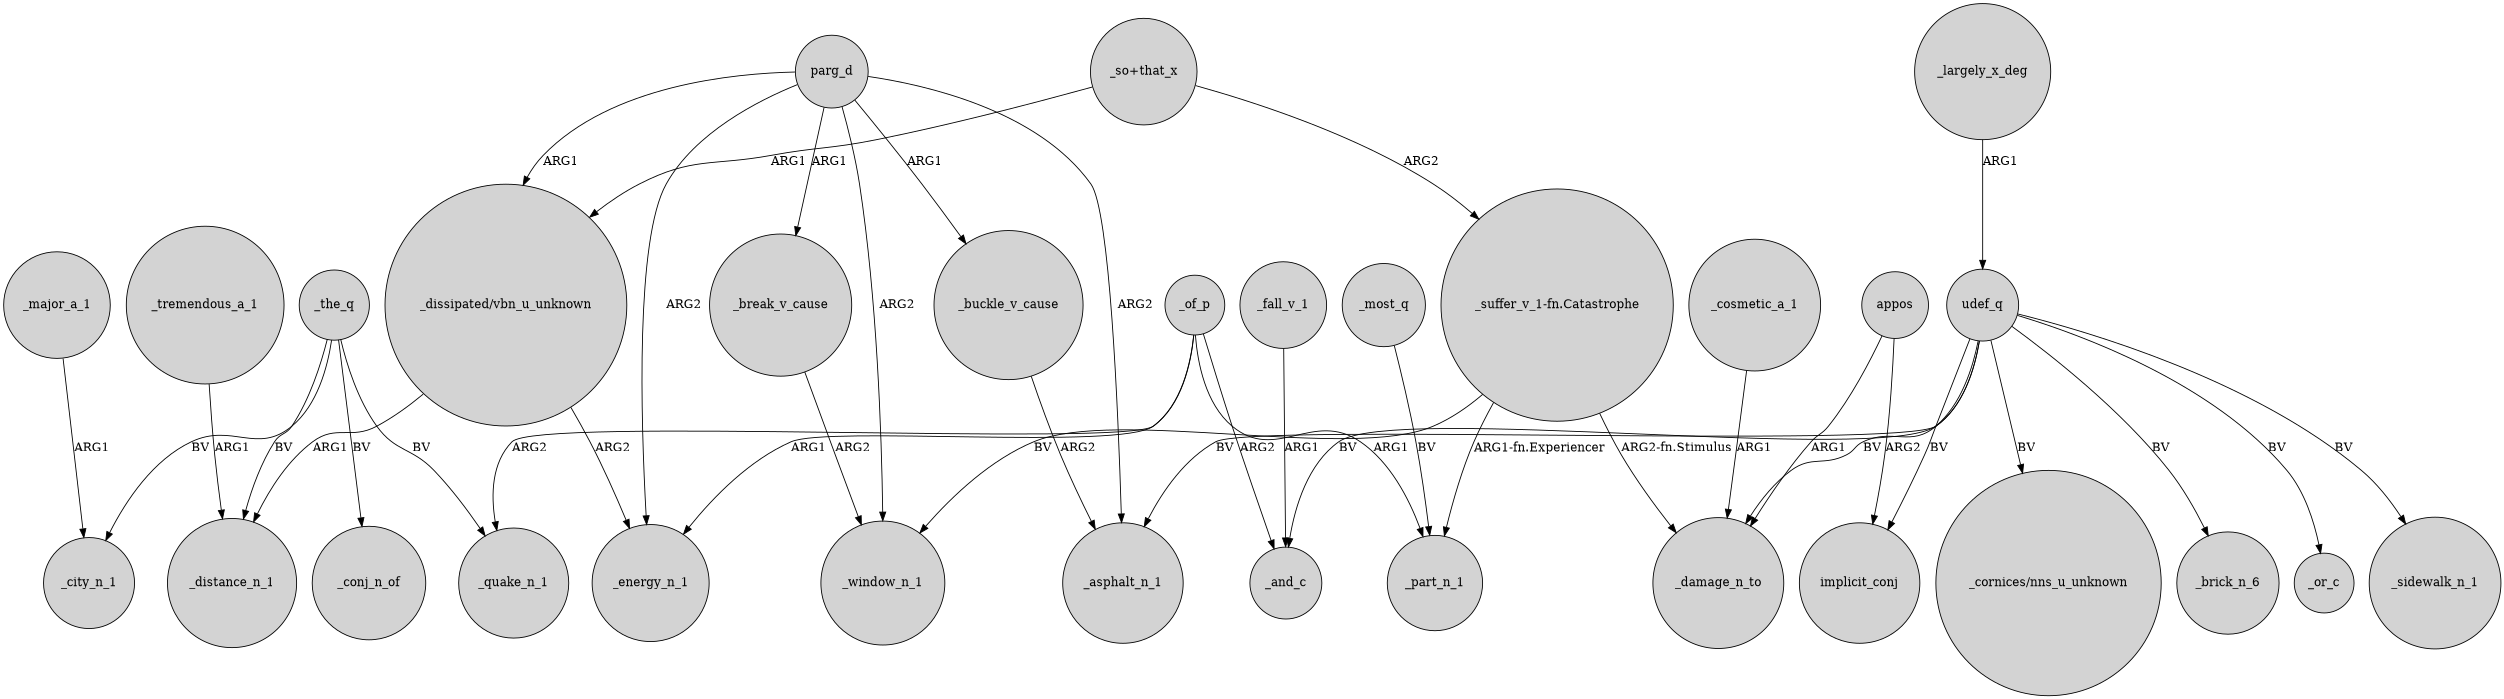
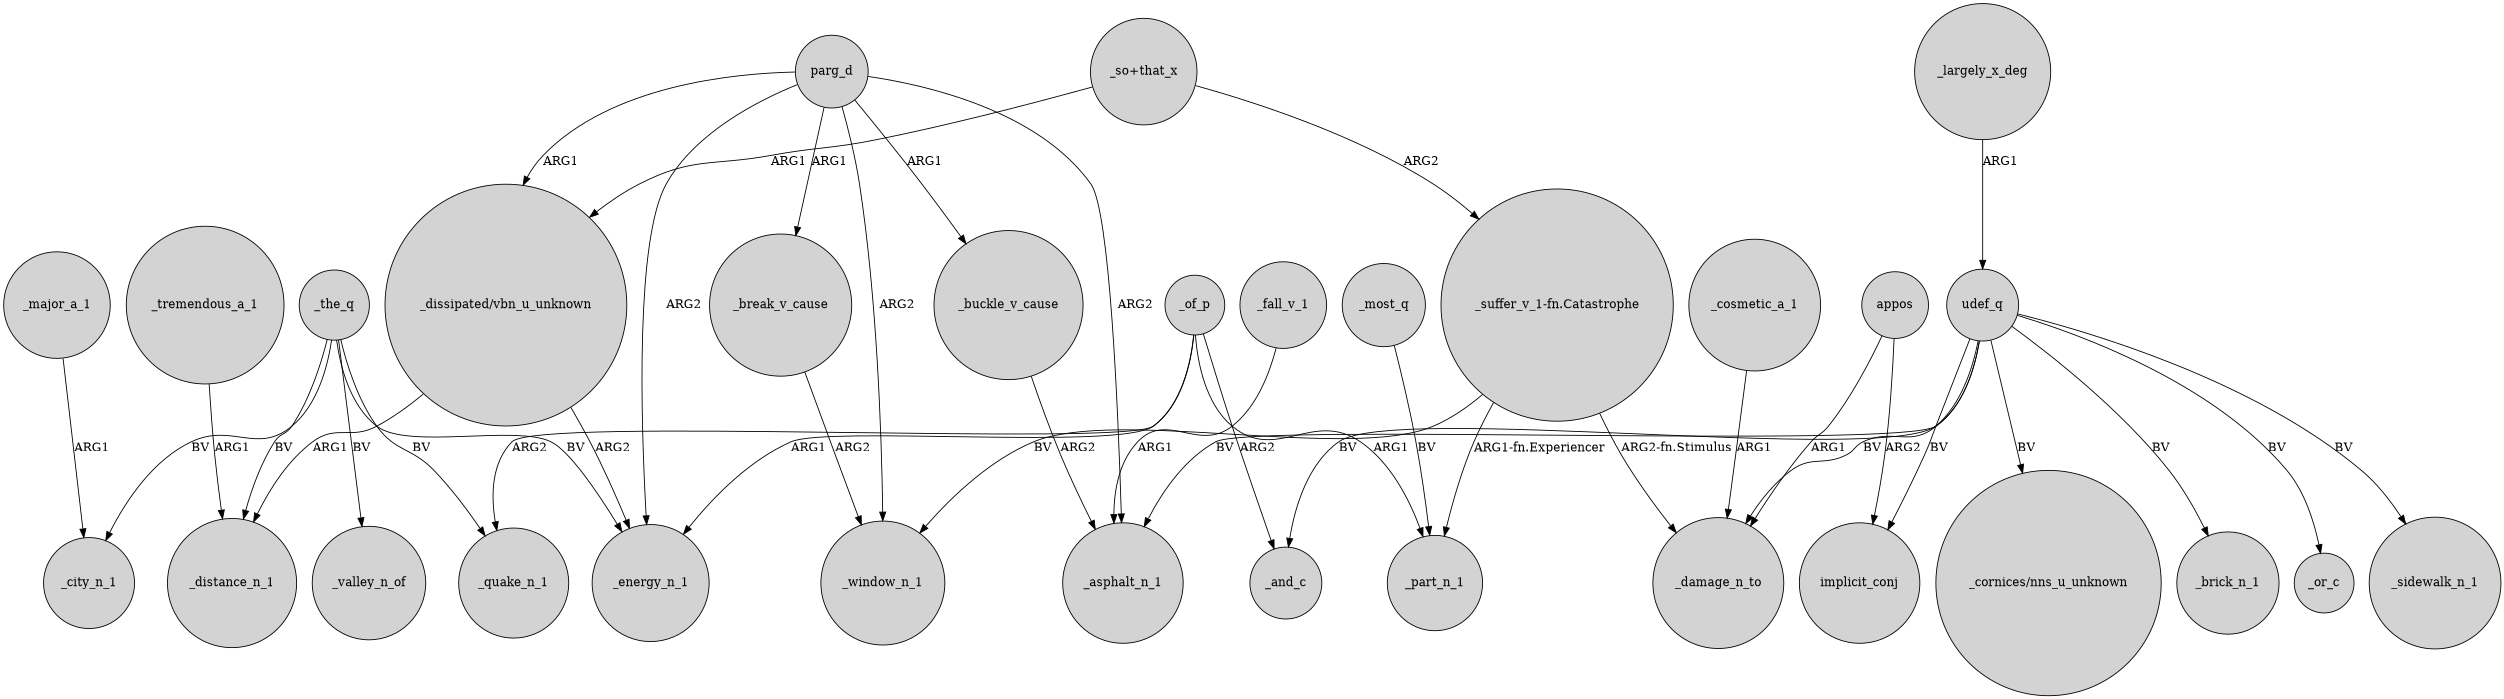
none -> (468, 436)
(1285, 443) -> (1145, 436)
(369, 583) -> (369, 583)
(2228, 583) -> (2228, 583)
